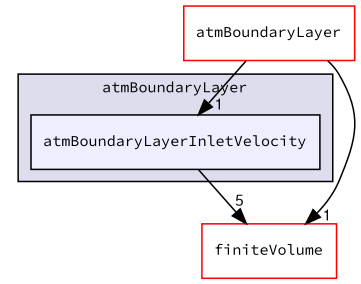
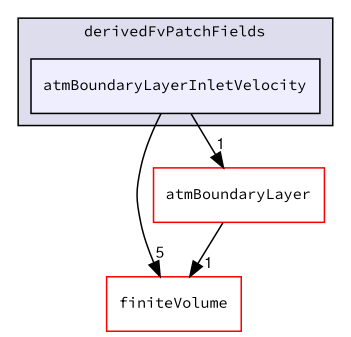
(226, 84) -> (204, 135)
(175, 88) -> (175, 33)
